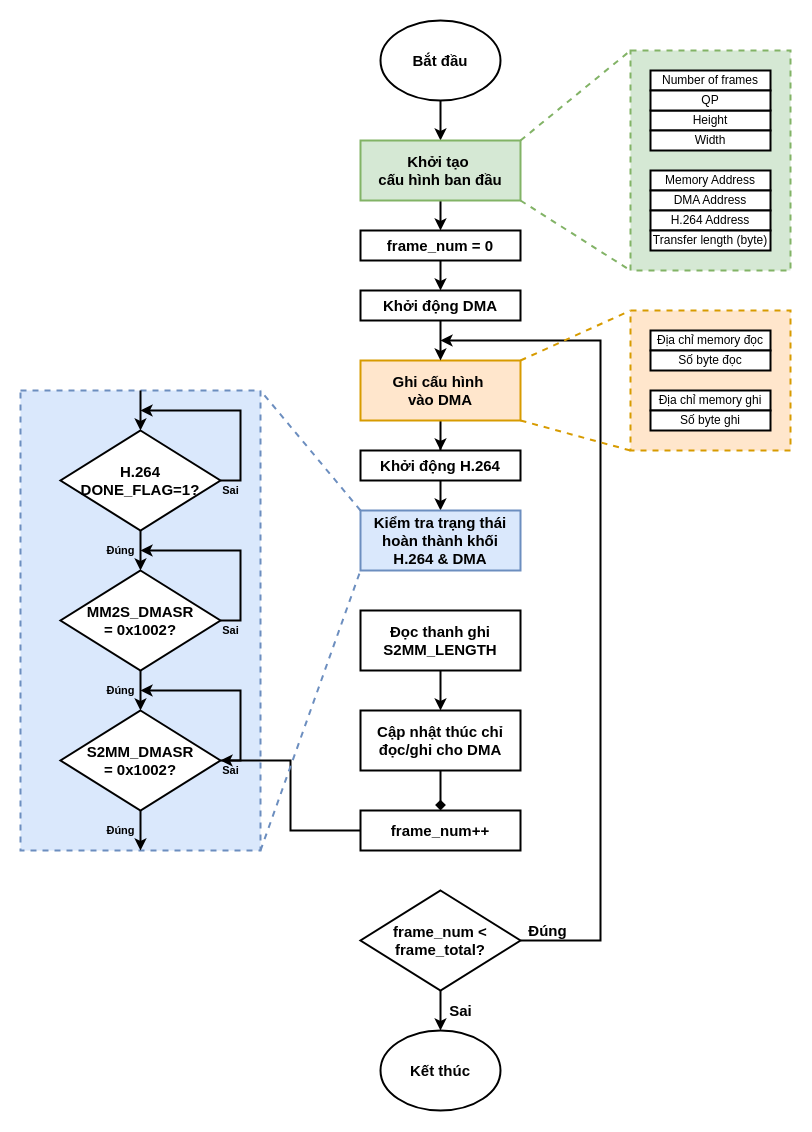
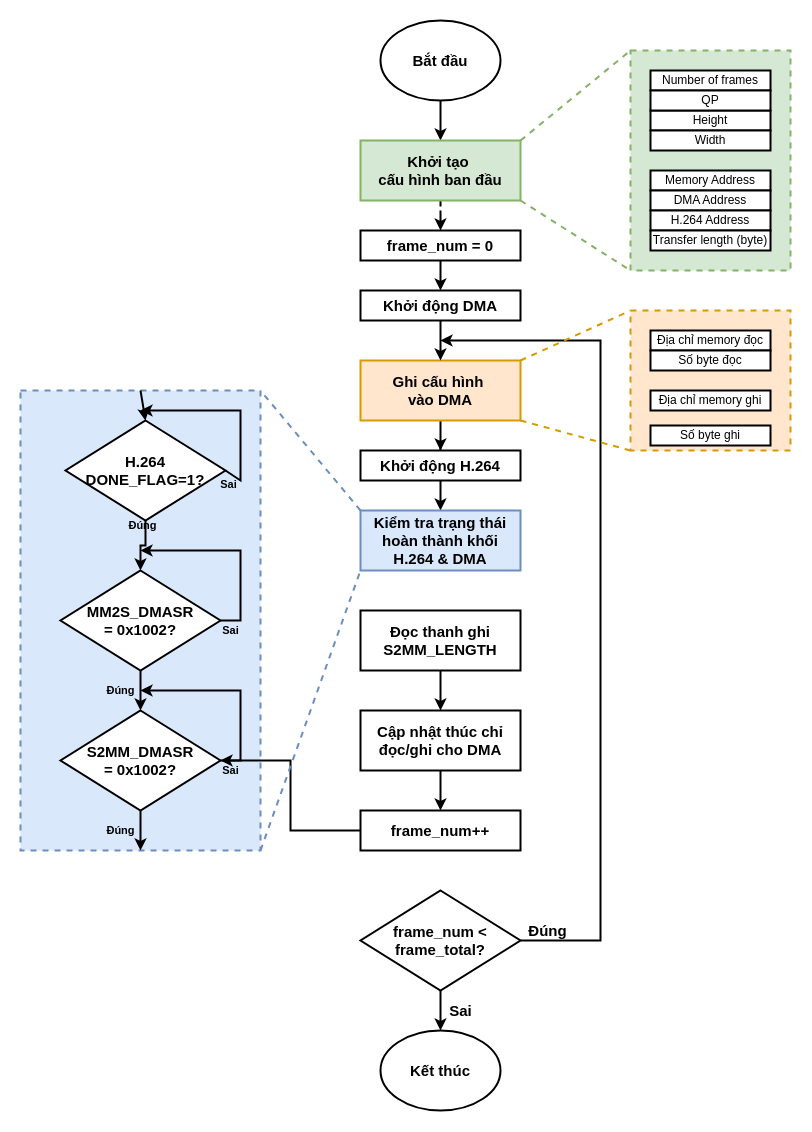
(441, 208) -> (441, 208)
(711, 421) -> (711, 436)
(141, 481) -> (146, 471)
(441, 799) -> (441, 800)
